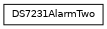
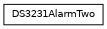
(53, 15) -> (53, 15)
